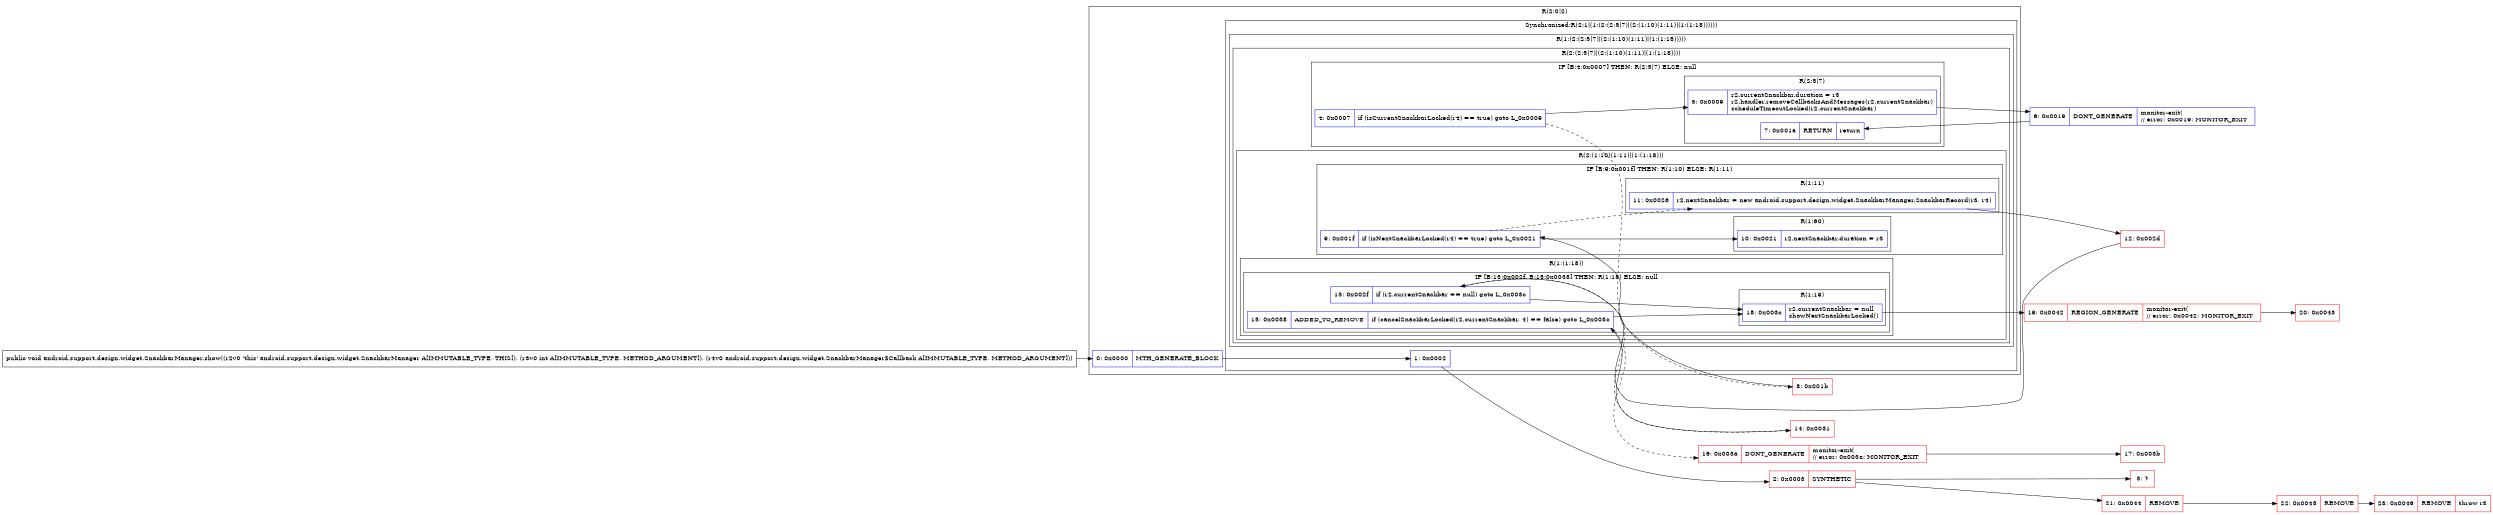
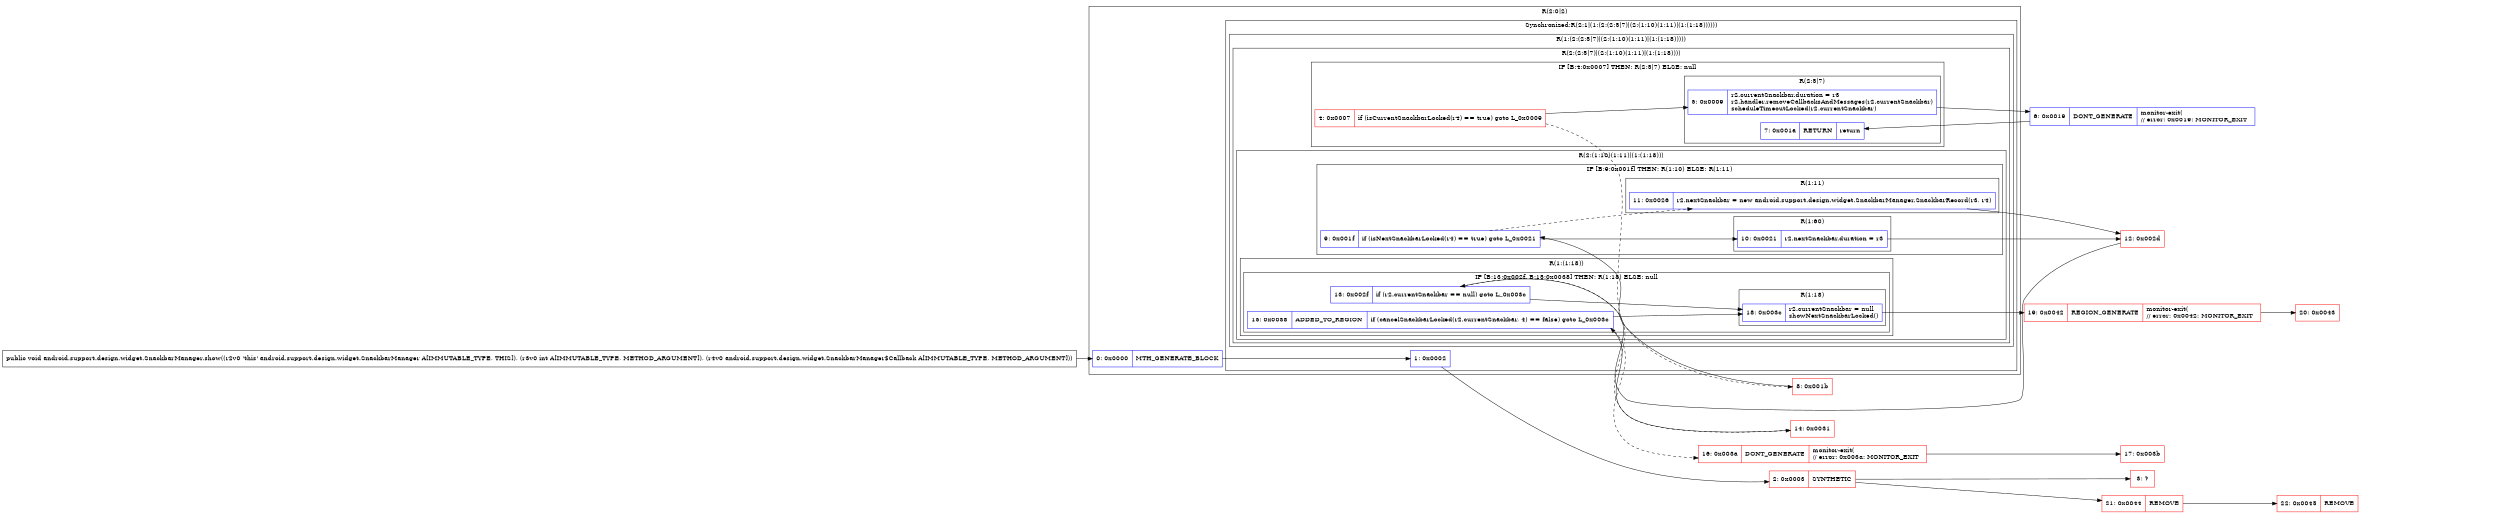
(1430, 118) -> (1430, 118)
none -> (1996, 239)
(1812, 295) -> (1812, 295)
(1330, 320) -> (1329, 320)
(2432, 504) -> none
